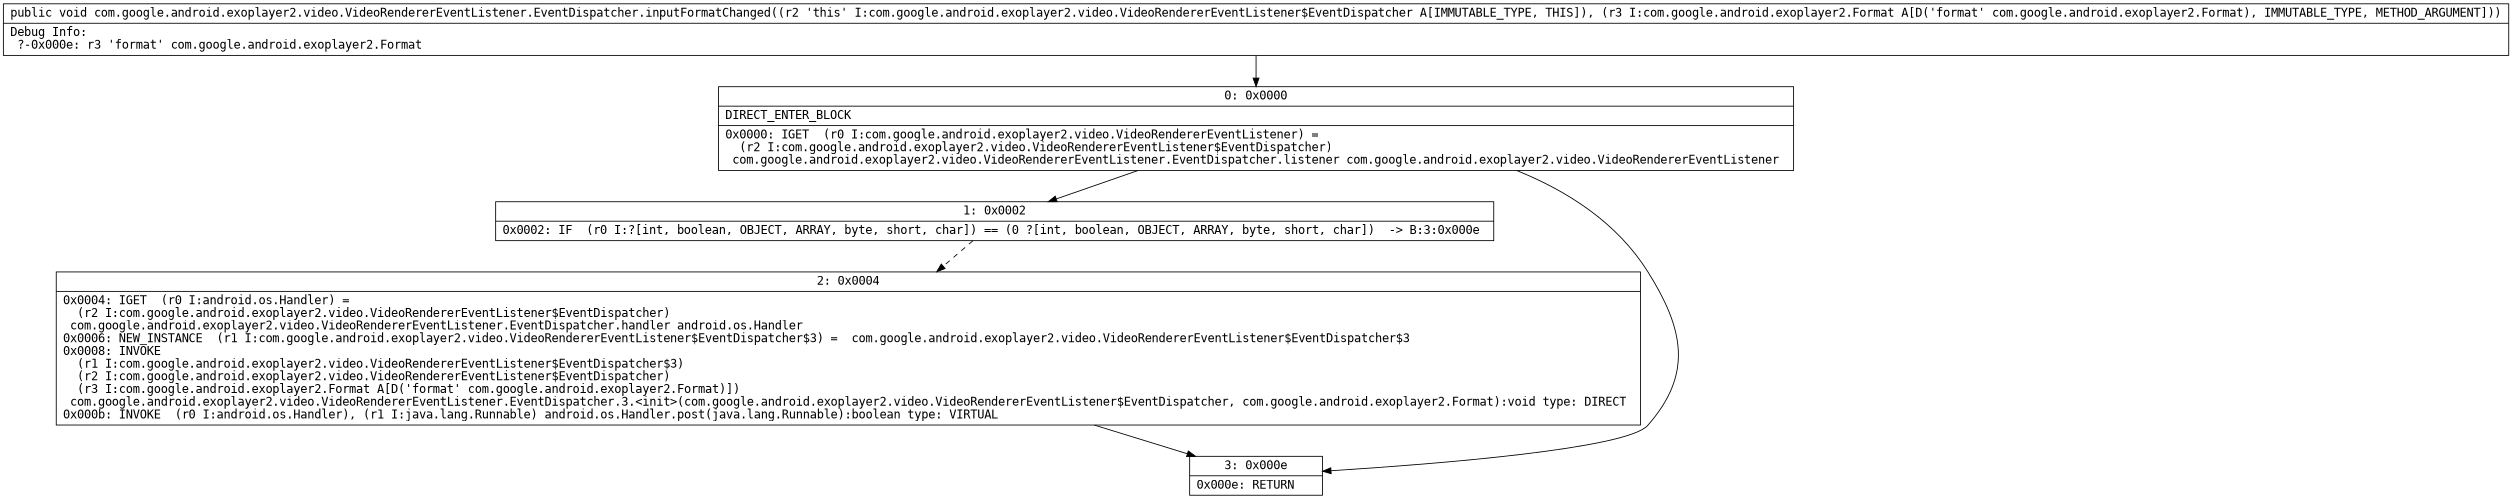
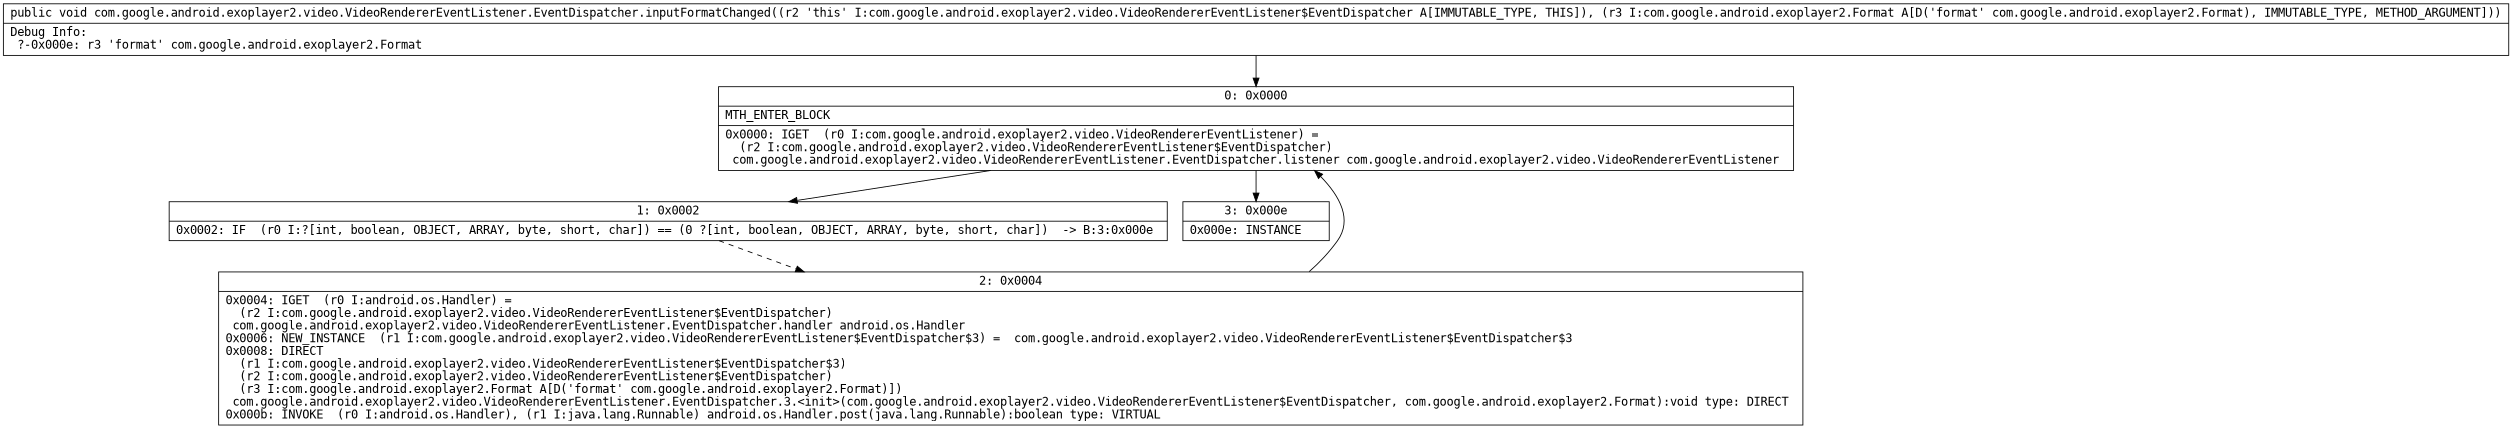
(788, 115) -> (778, 115)
(119, 351) -> (282, 351)
(1141, 439) -> (1343, 227)
(1256, 485) -> (1256, 230)
